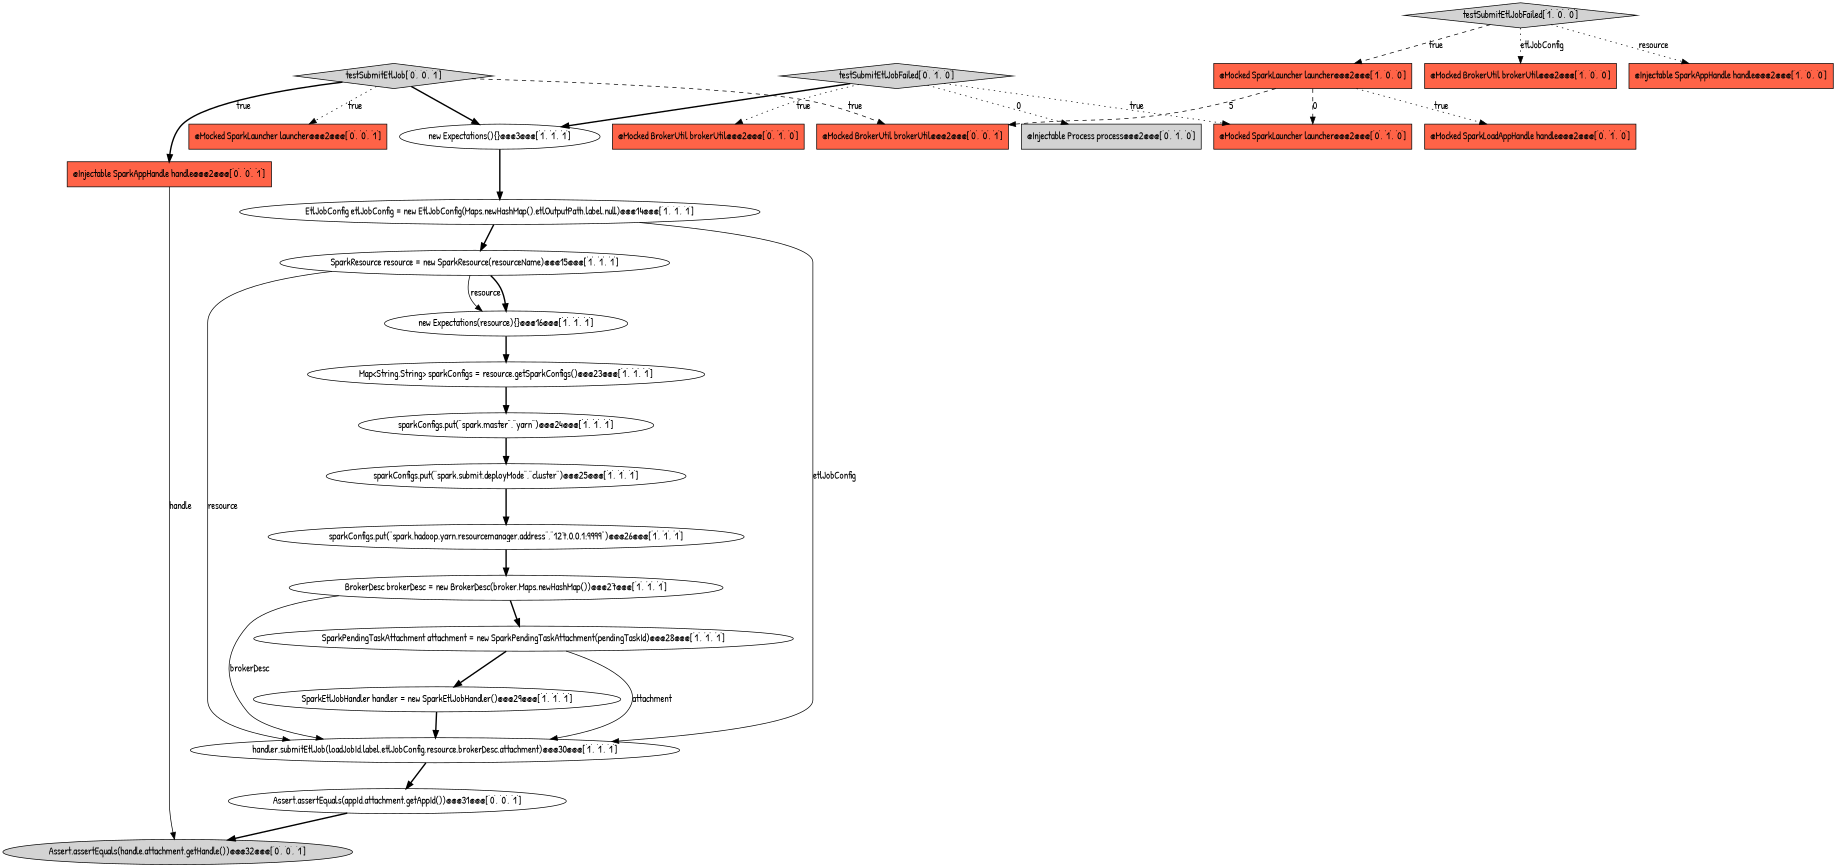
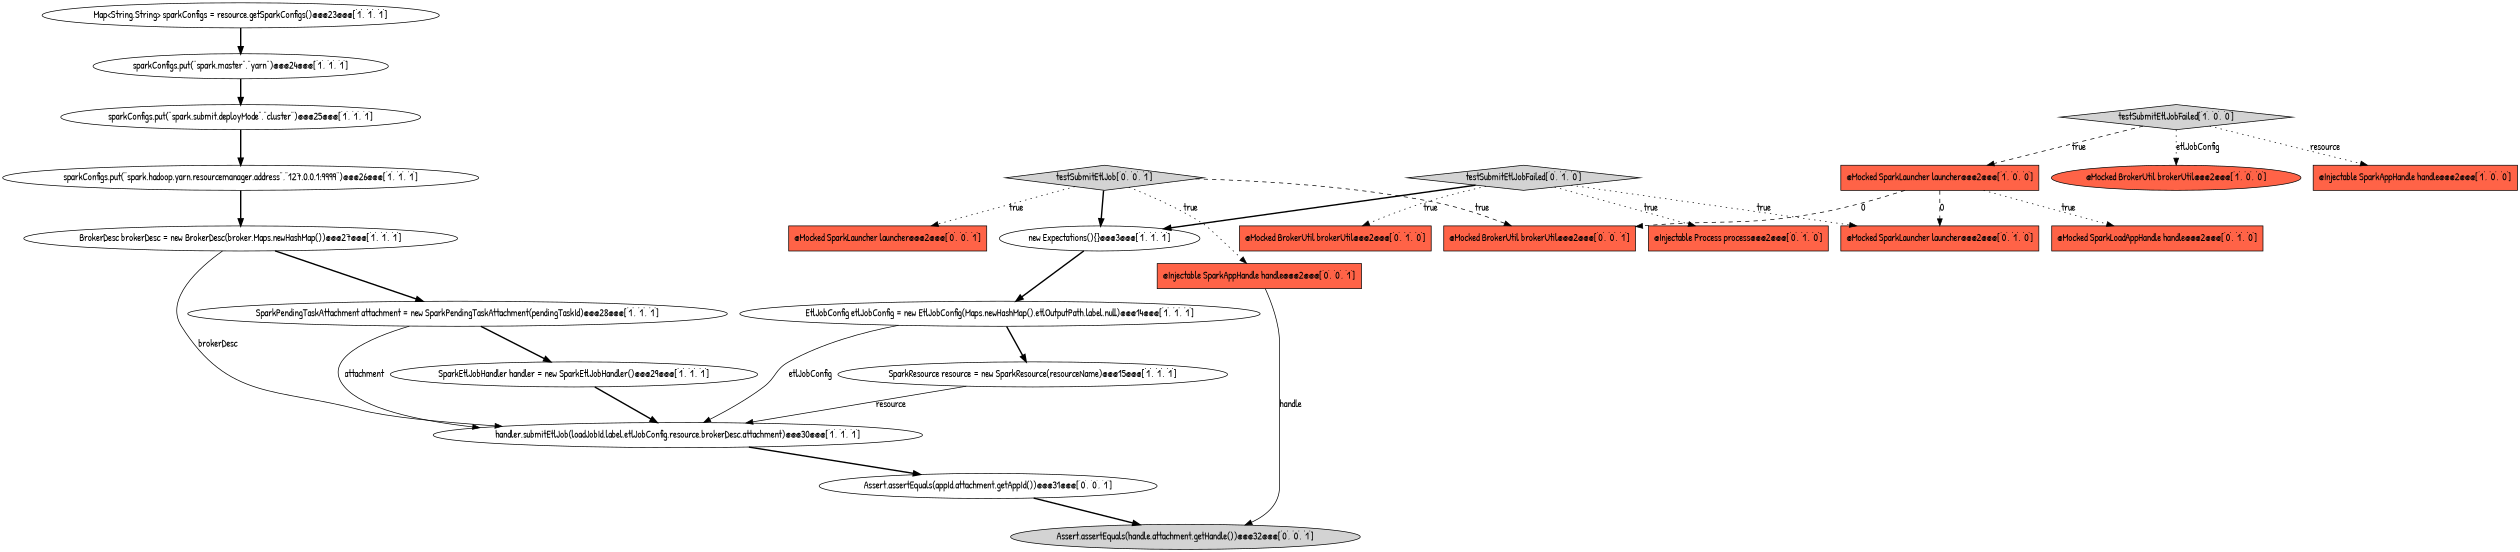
(1521, 76) -> (2176, 178)
(244, 99) -> (1190, 216)
(1019, 106) -> (1651, 208)
(1232, 106) -> (1863, 208)
(1111, 137) -> (1738, 238)
(506, 324) -> none
